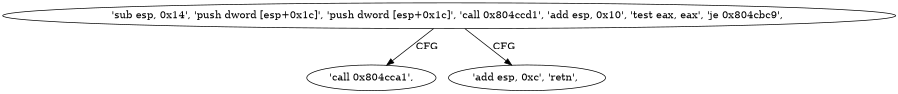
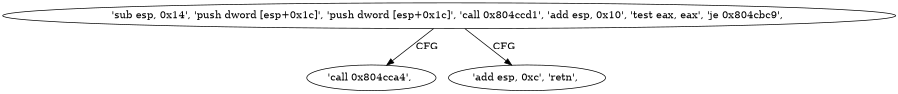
(371, 78) -> (371, 78)
